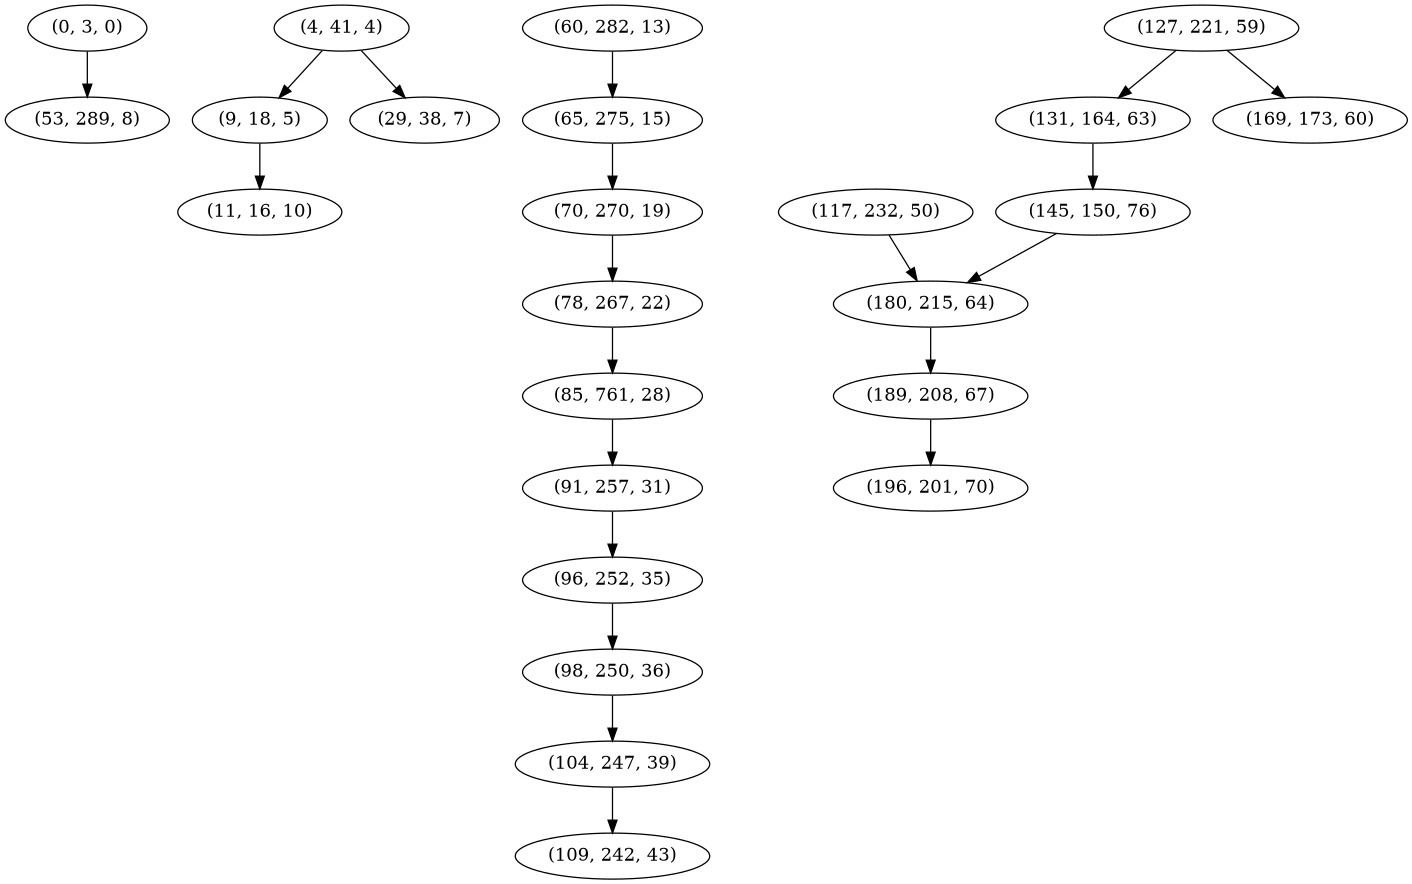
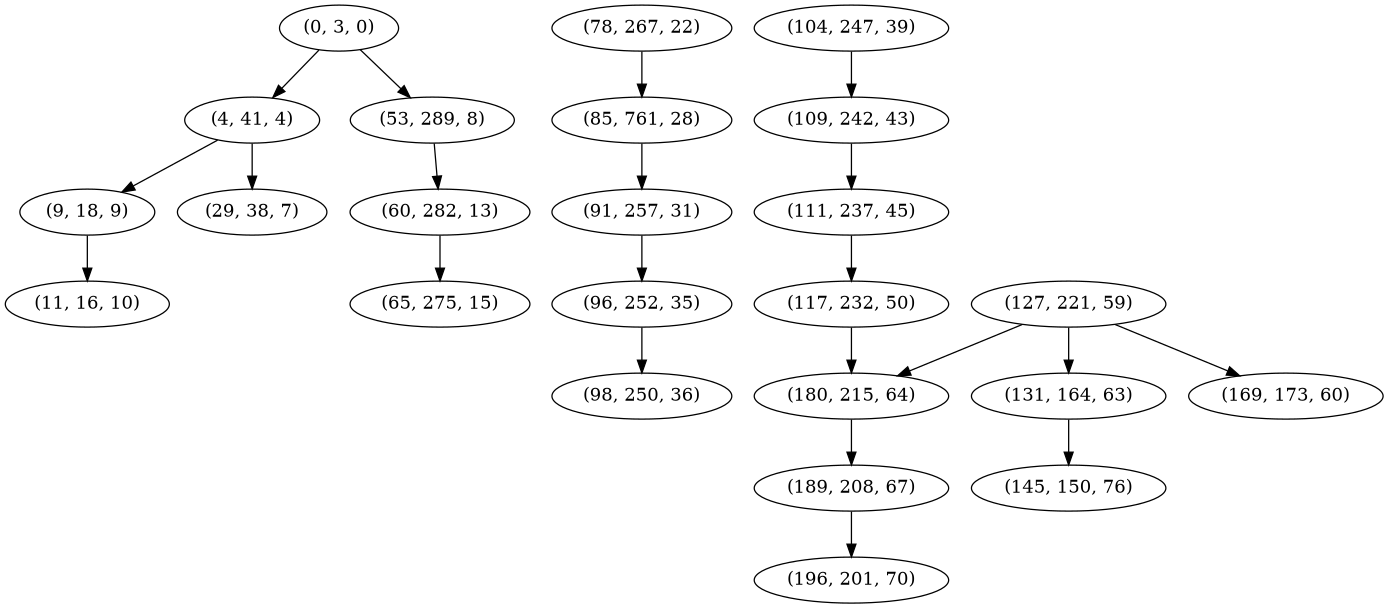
none -> (300, 69)
(260, 120) -> (87, 212)
none -> (436, 160)
(612, 212) -> none
none -> (851, 212)
(1018, 255) -> (966, 348)
(612, 712) -> none
